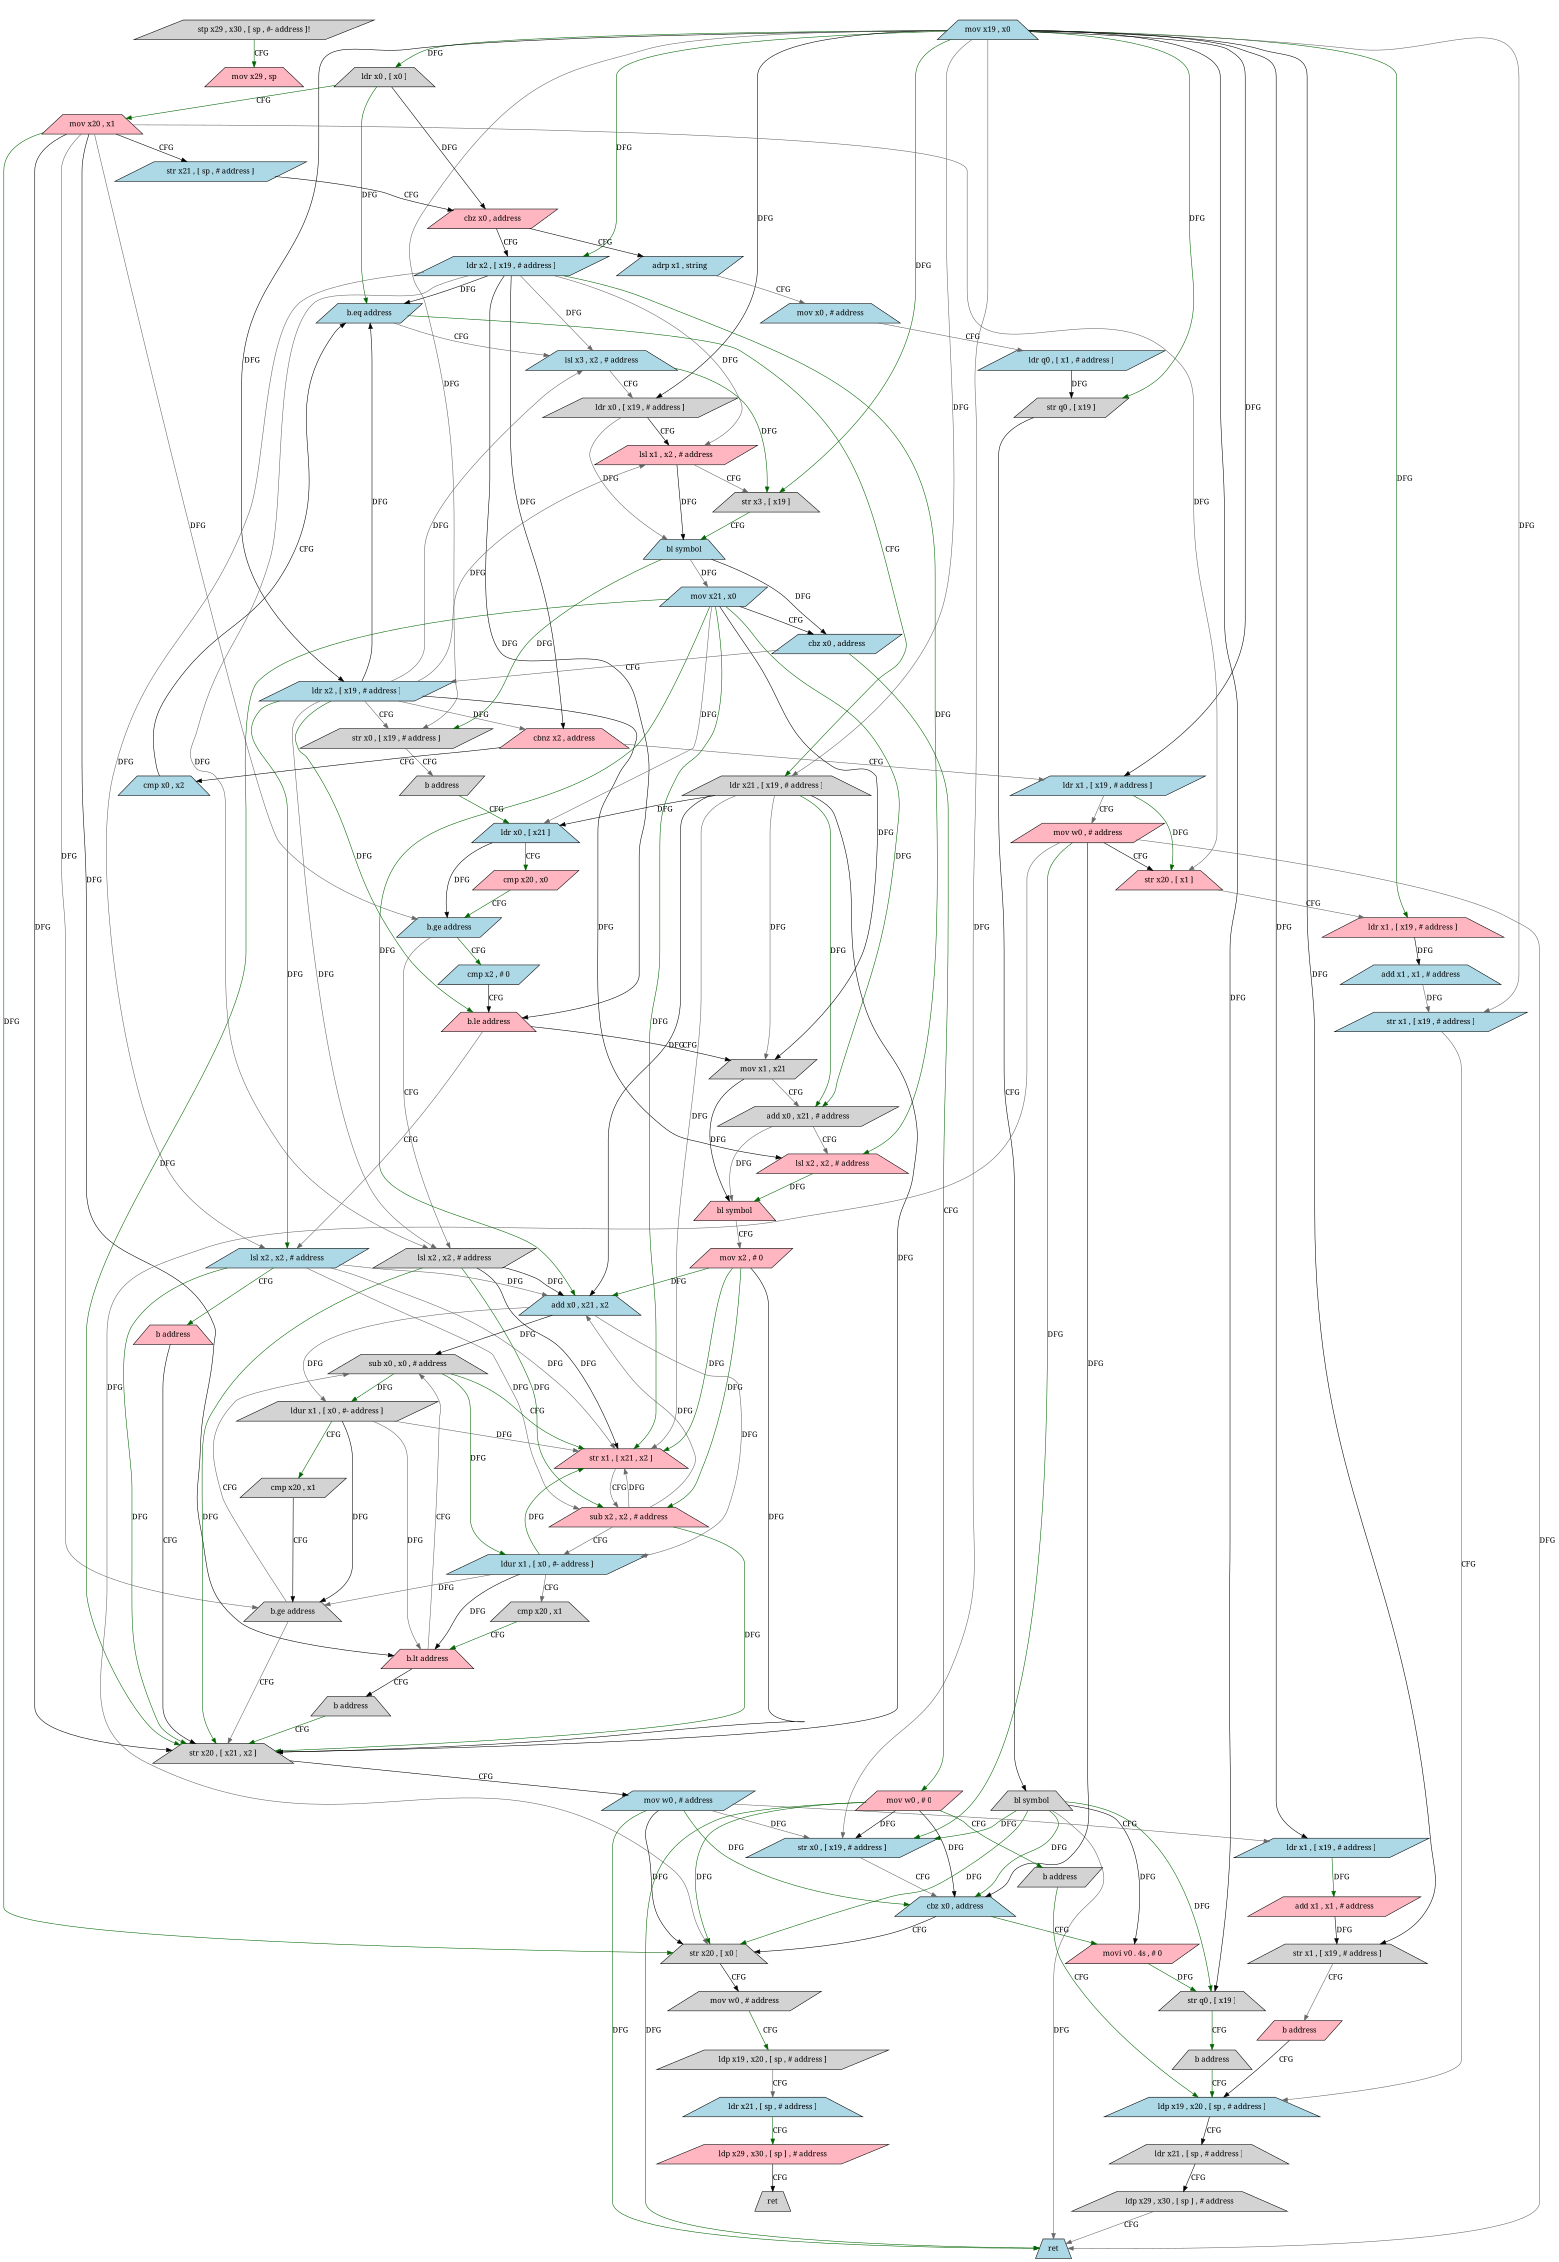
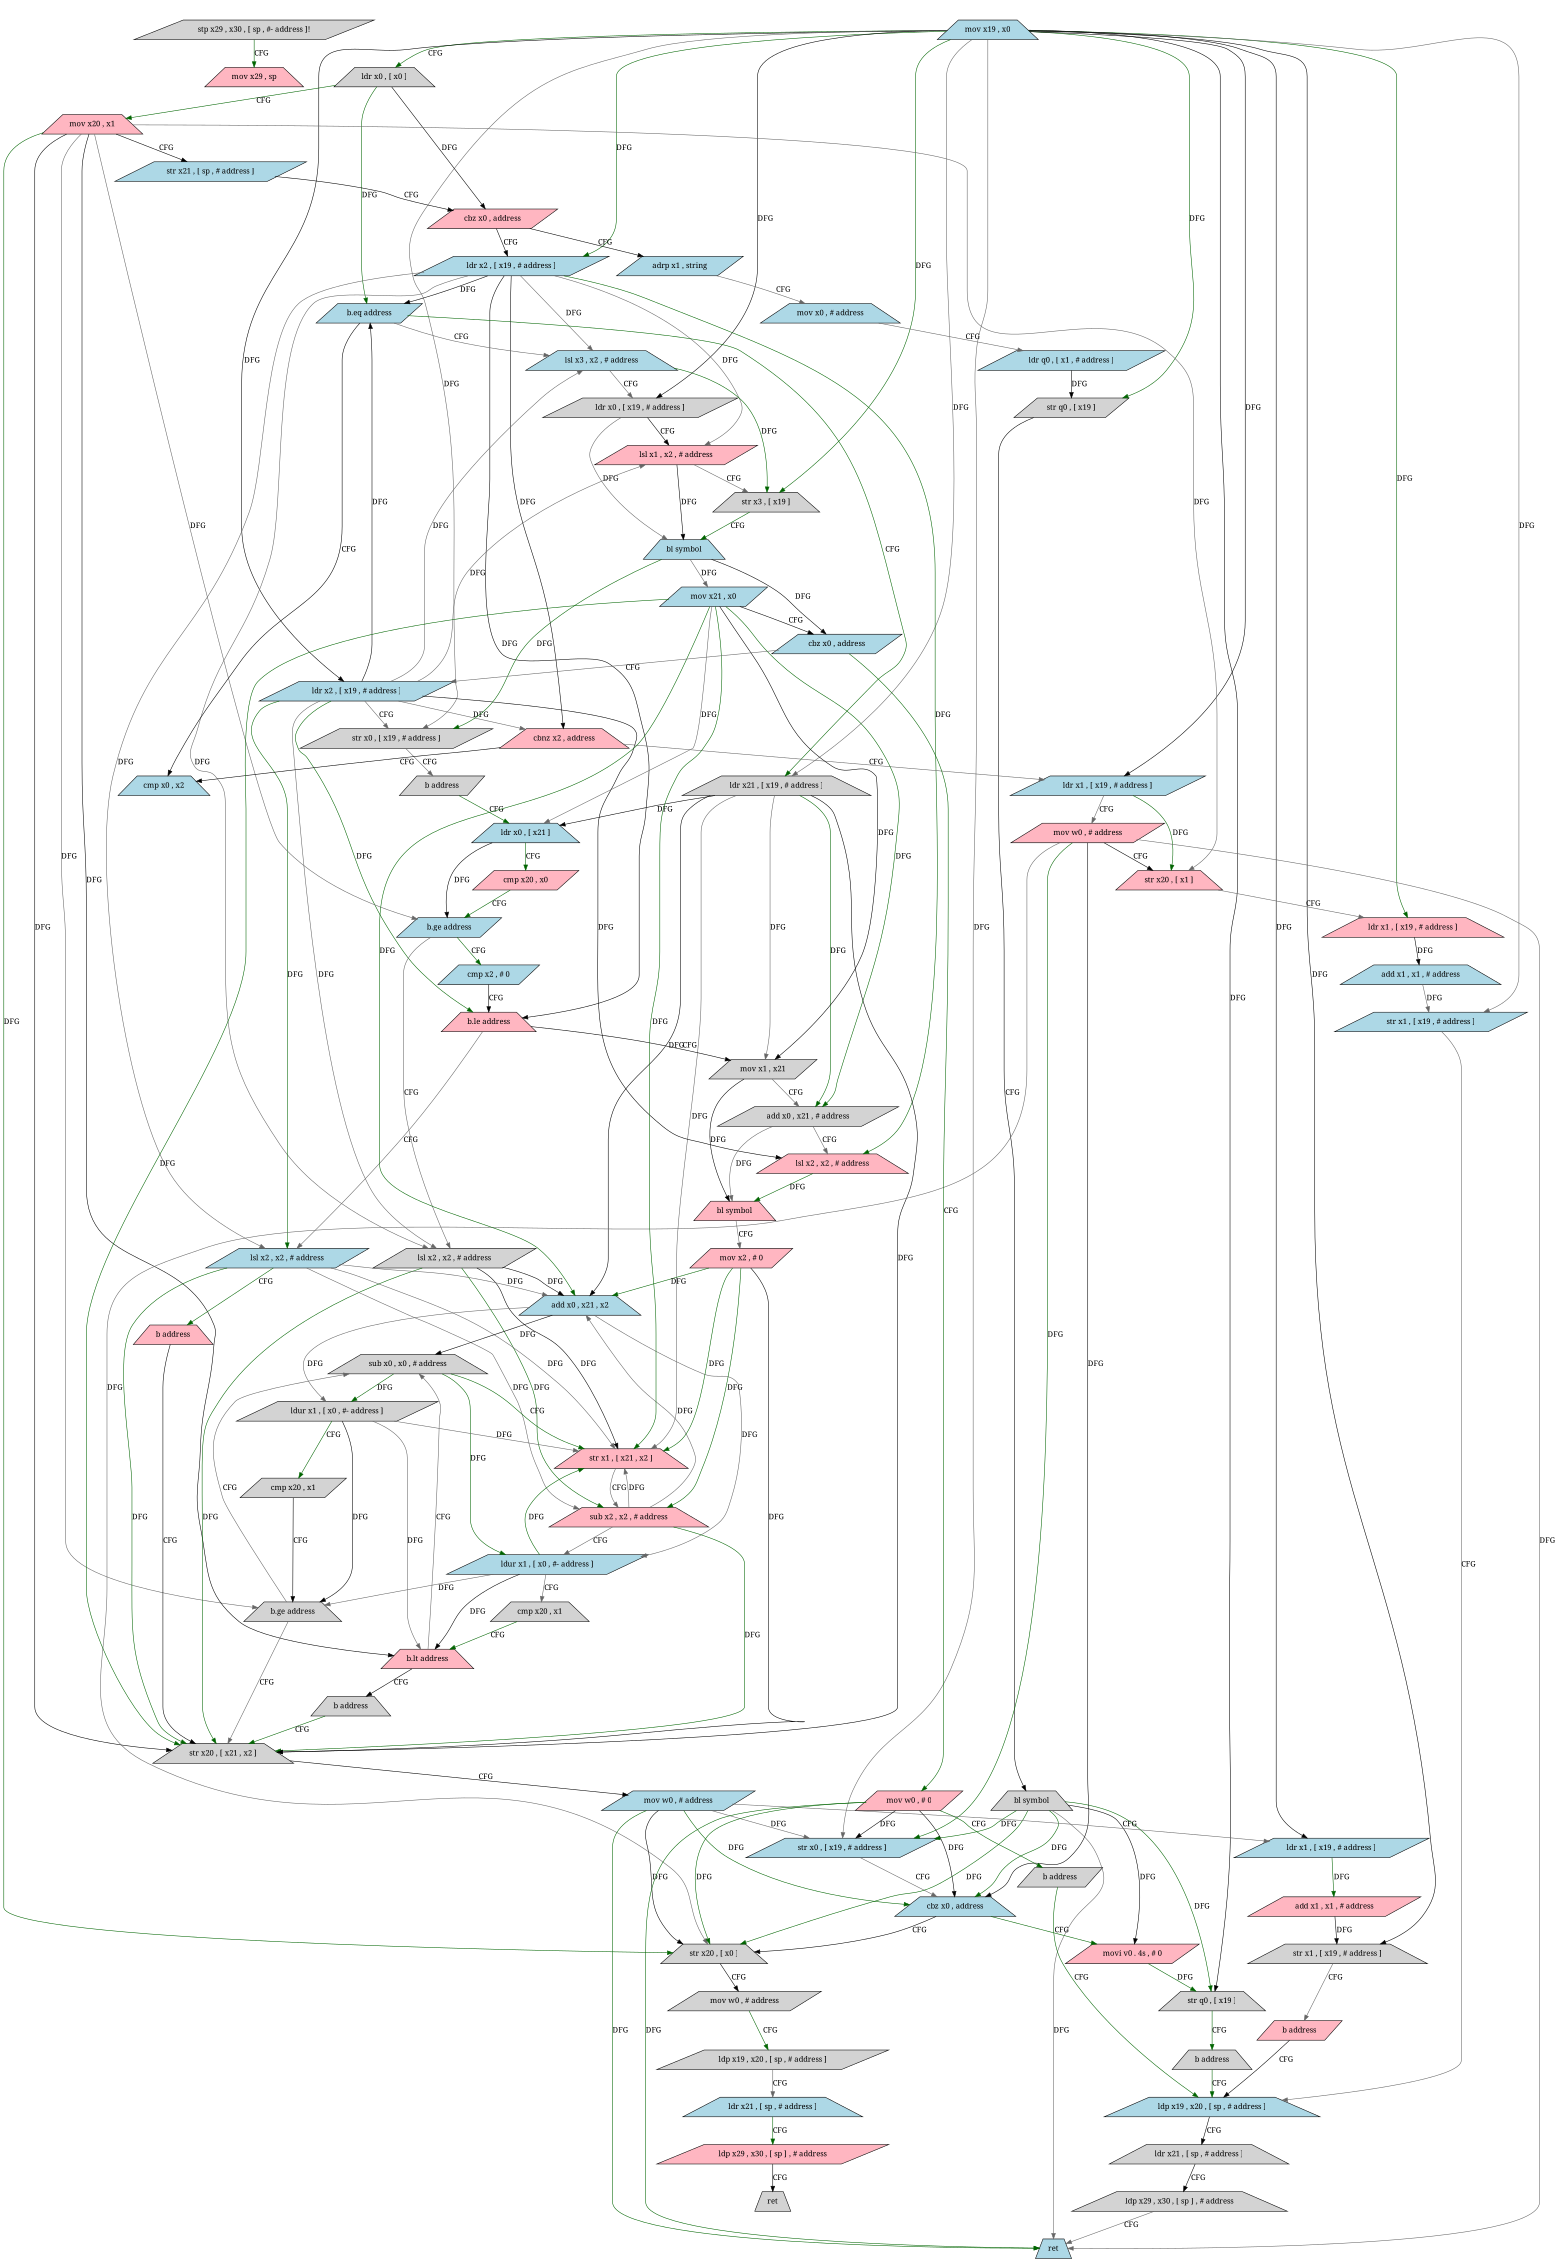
(435, 53) -> (435, 53)
(284, 570) -> (331, 573)
